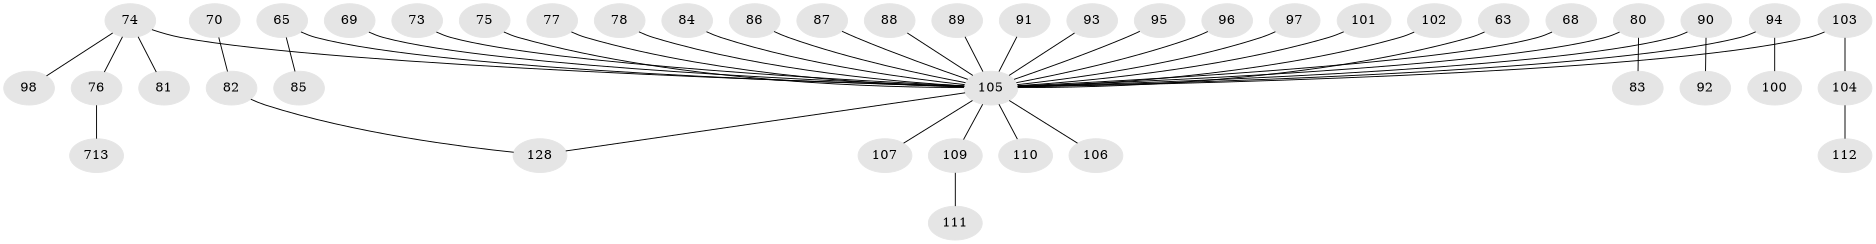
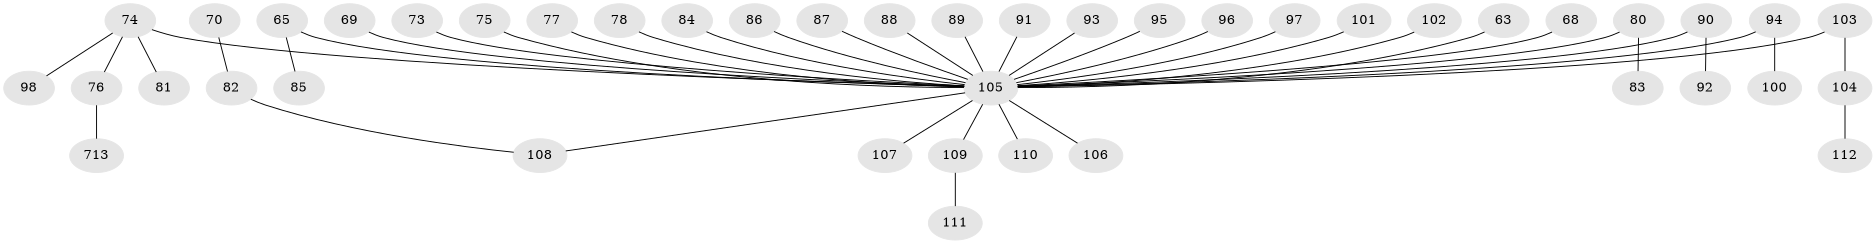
(540, 156) -> (540, 156)
